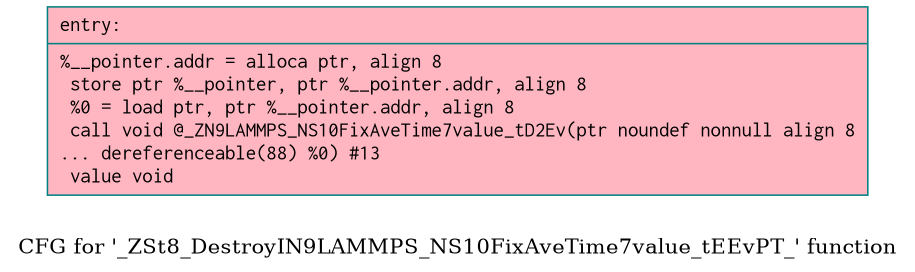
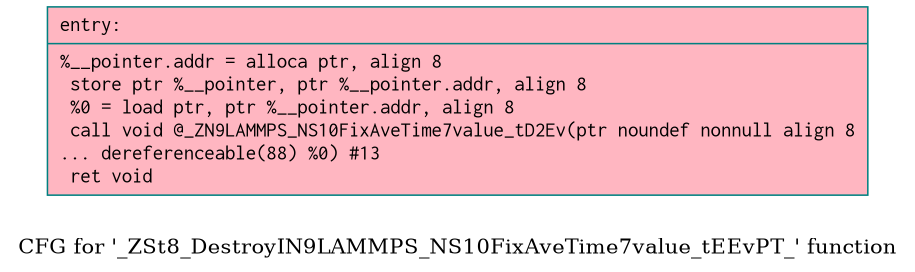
(117, 176) -> (106, 176)
